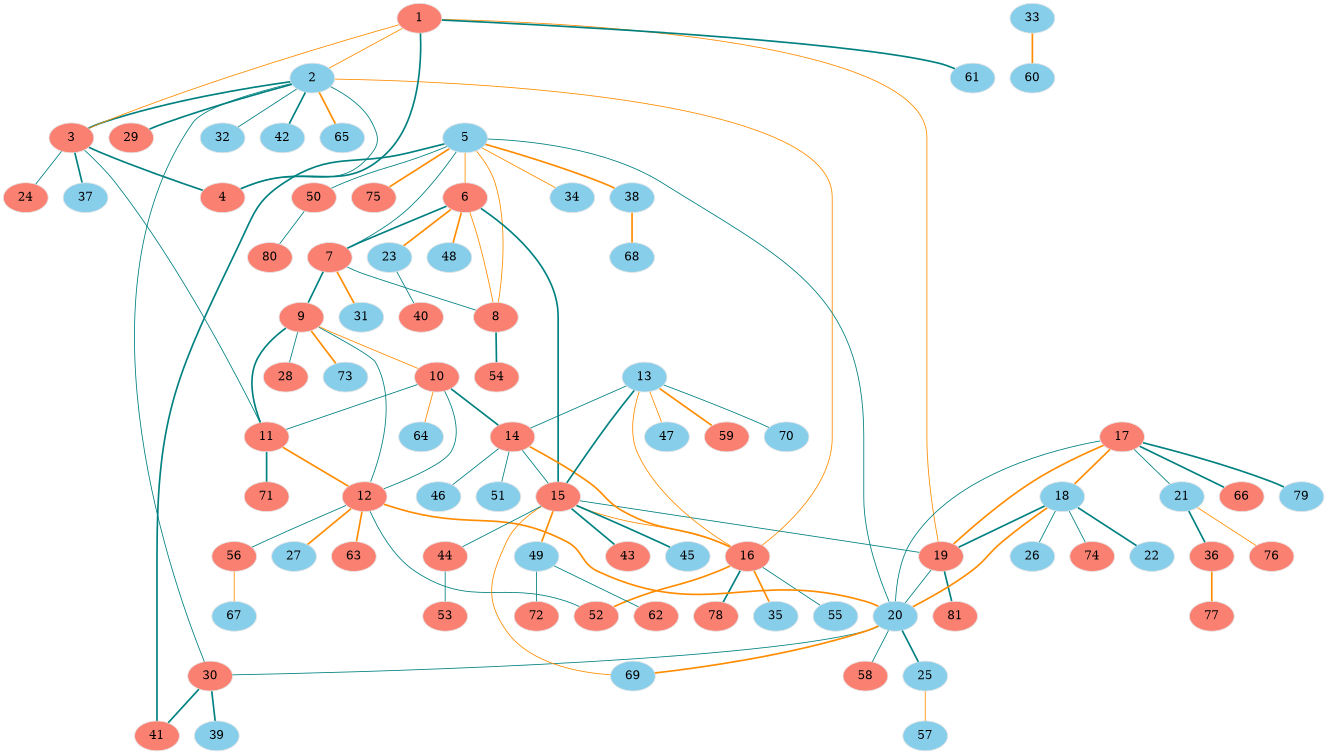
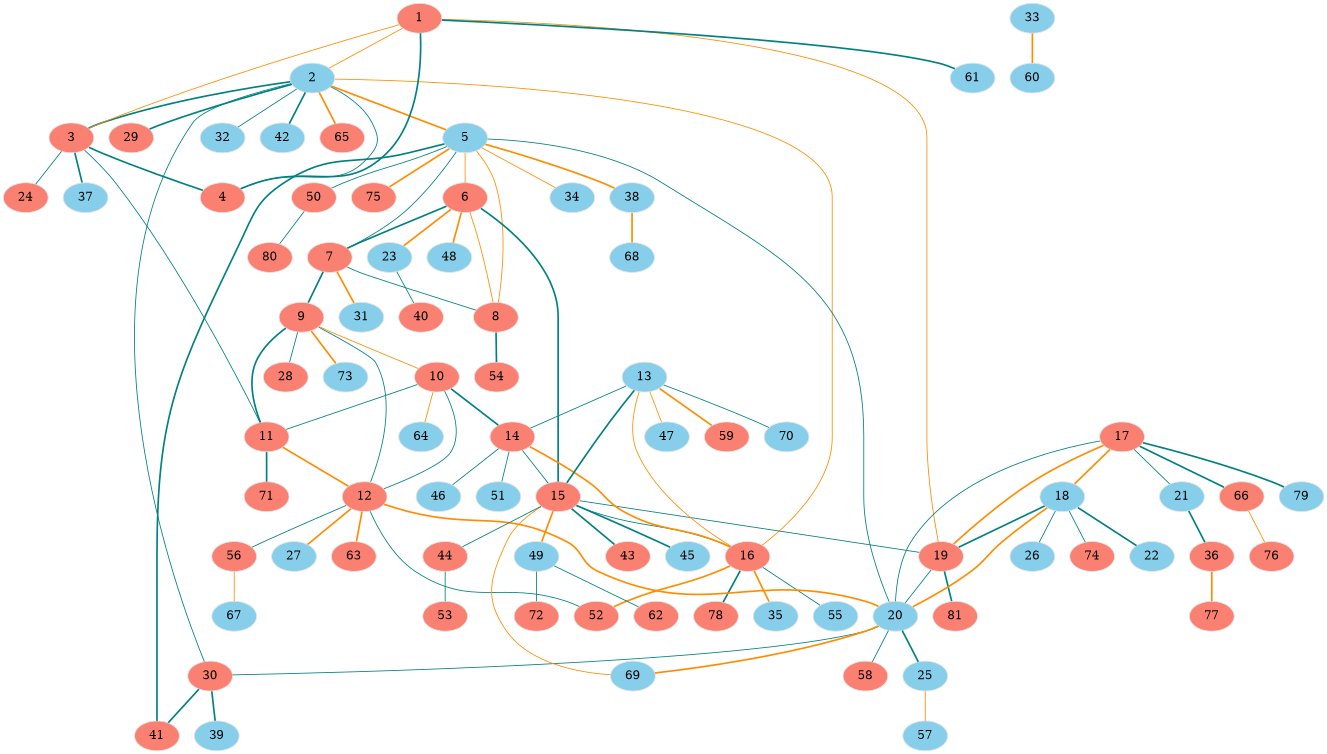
none -> (389, 108)
(342, 138) -> (342, 138)
(634, 522) -> (634, 522)
(1227, 527) -> (1257, 527)
